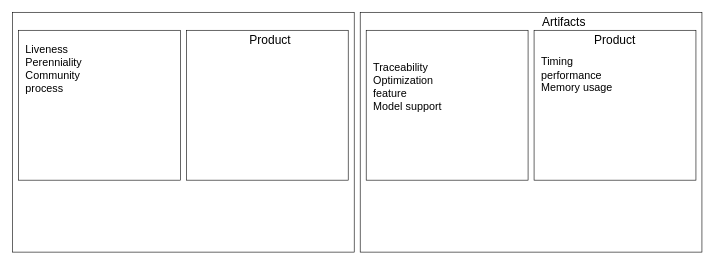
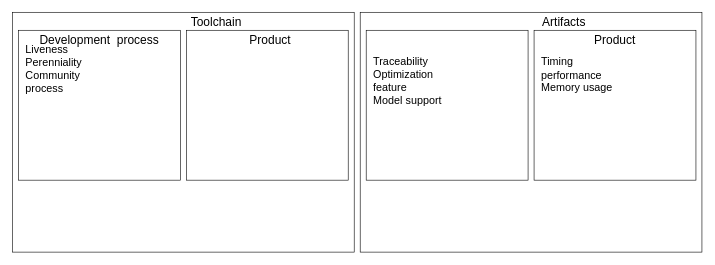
none -> (216, 21)
none -> (99, 39)
(420, 87) -> (420, 81)
